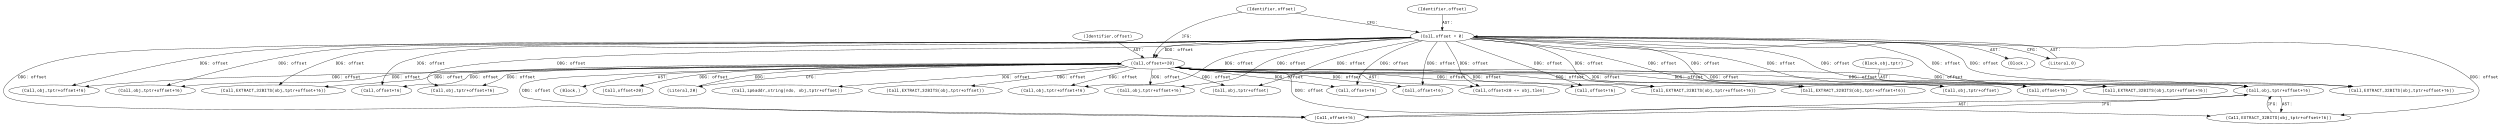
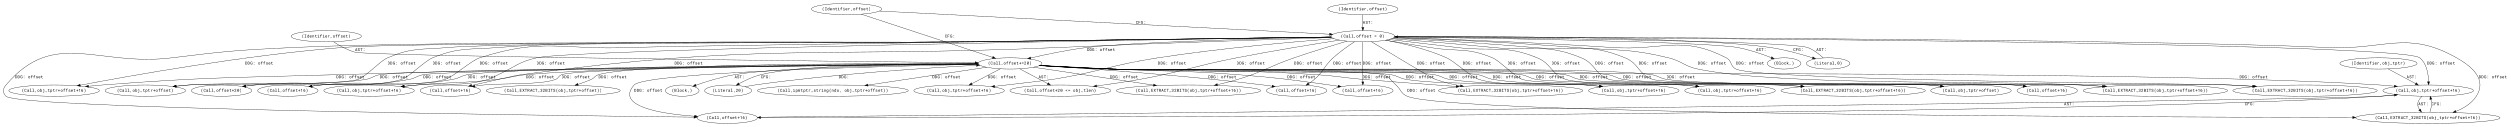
none -> (784, 42)
(1883, 63) -> (2378, 63)
(787, 91) -> (833, 91)
